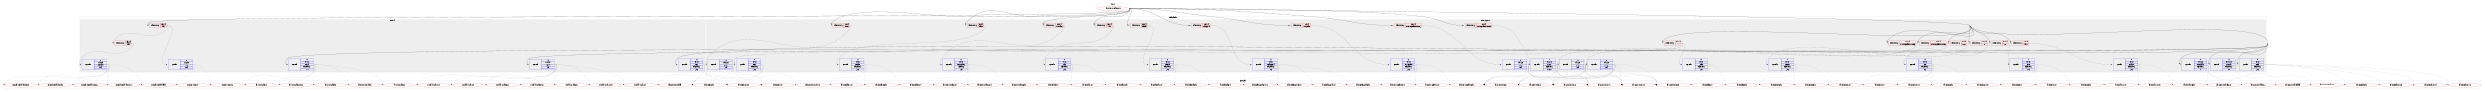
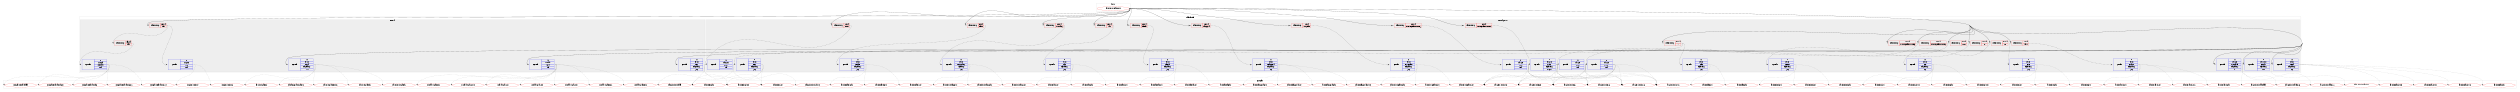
(262, 85) -> (296, 85)
none -> (2121, 85)
